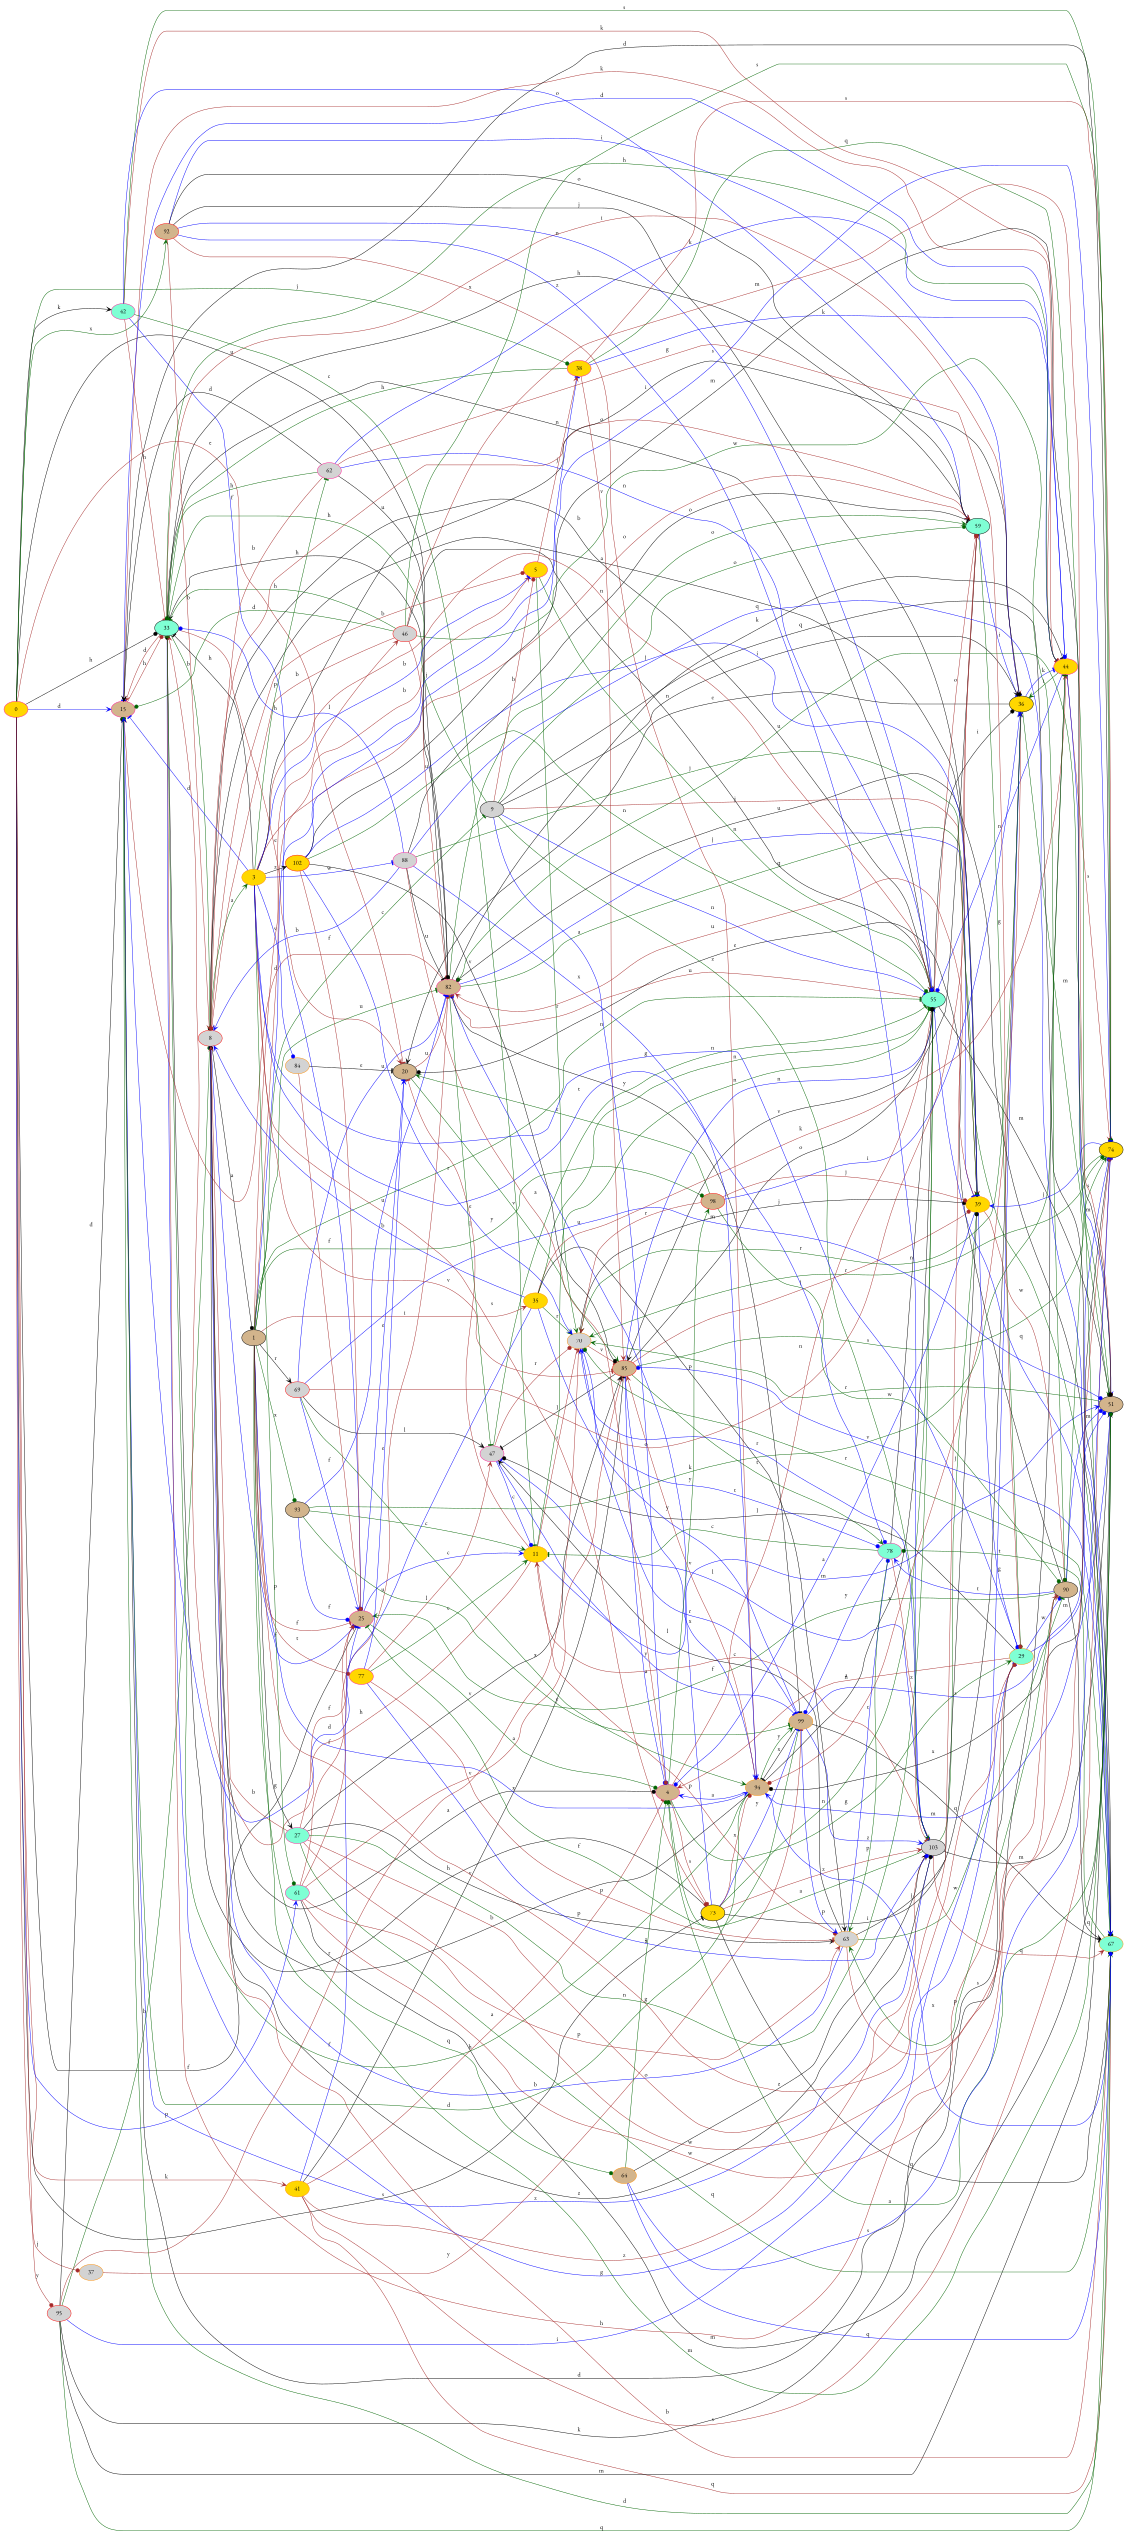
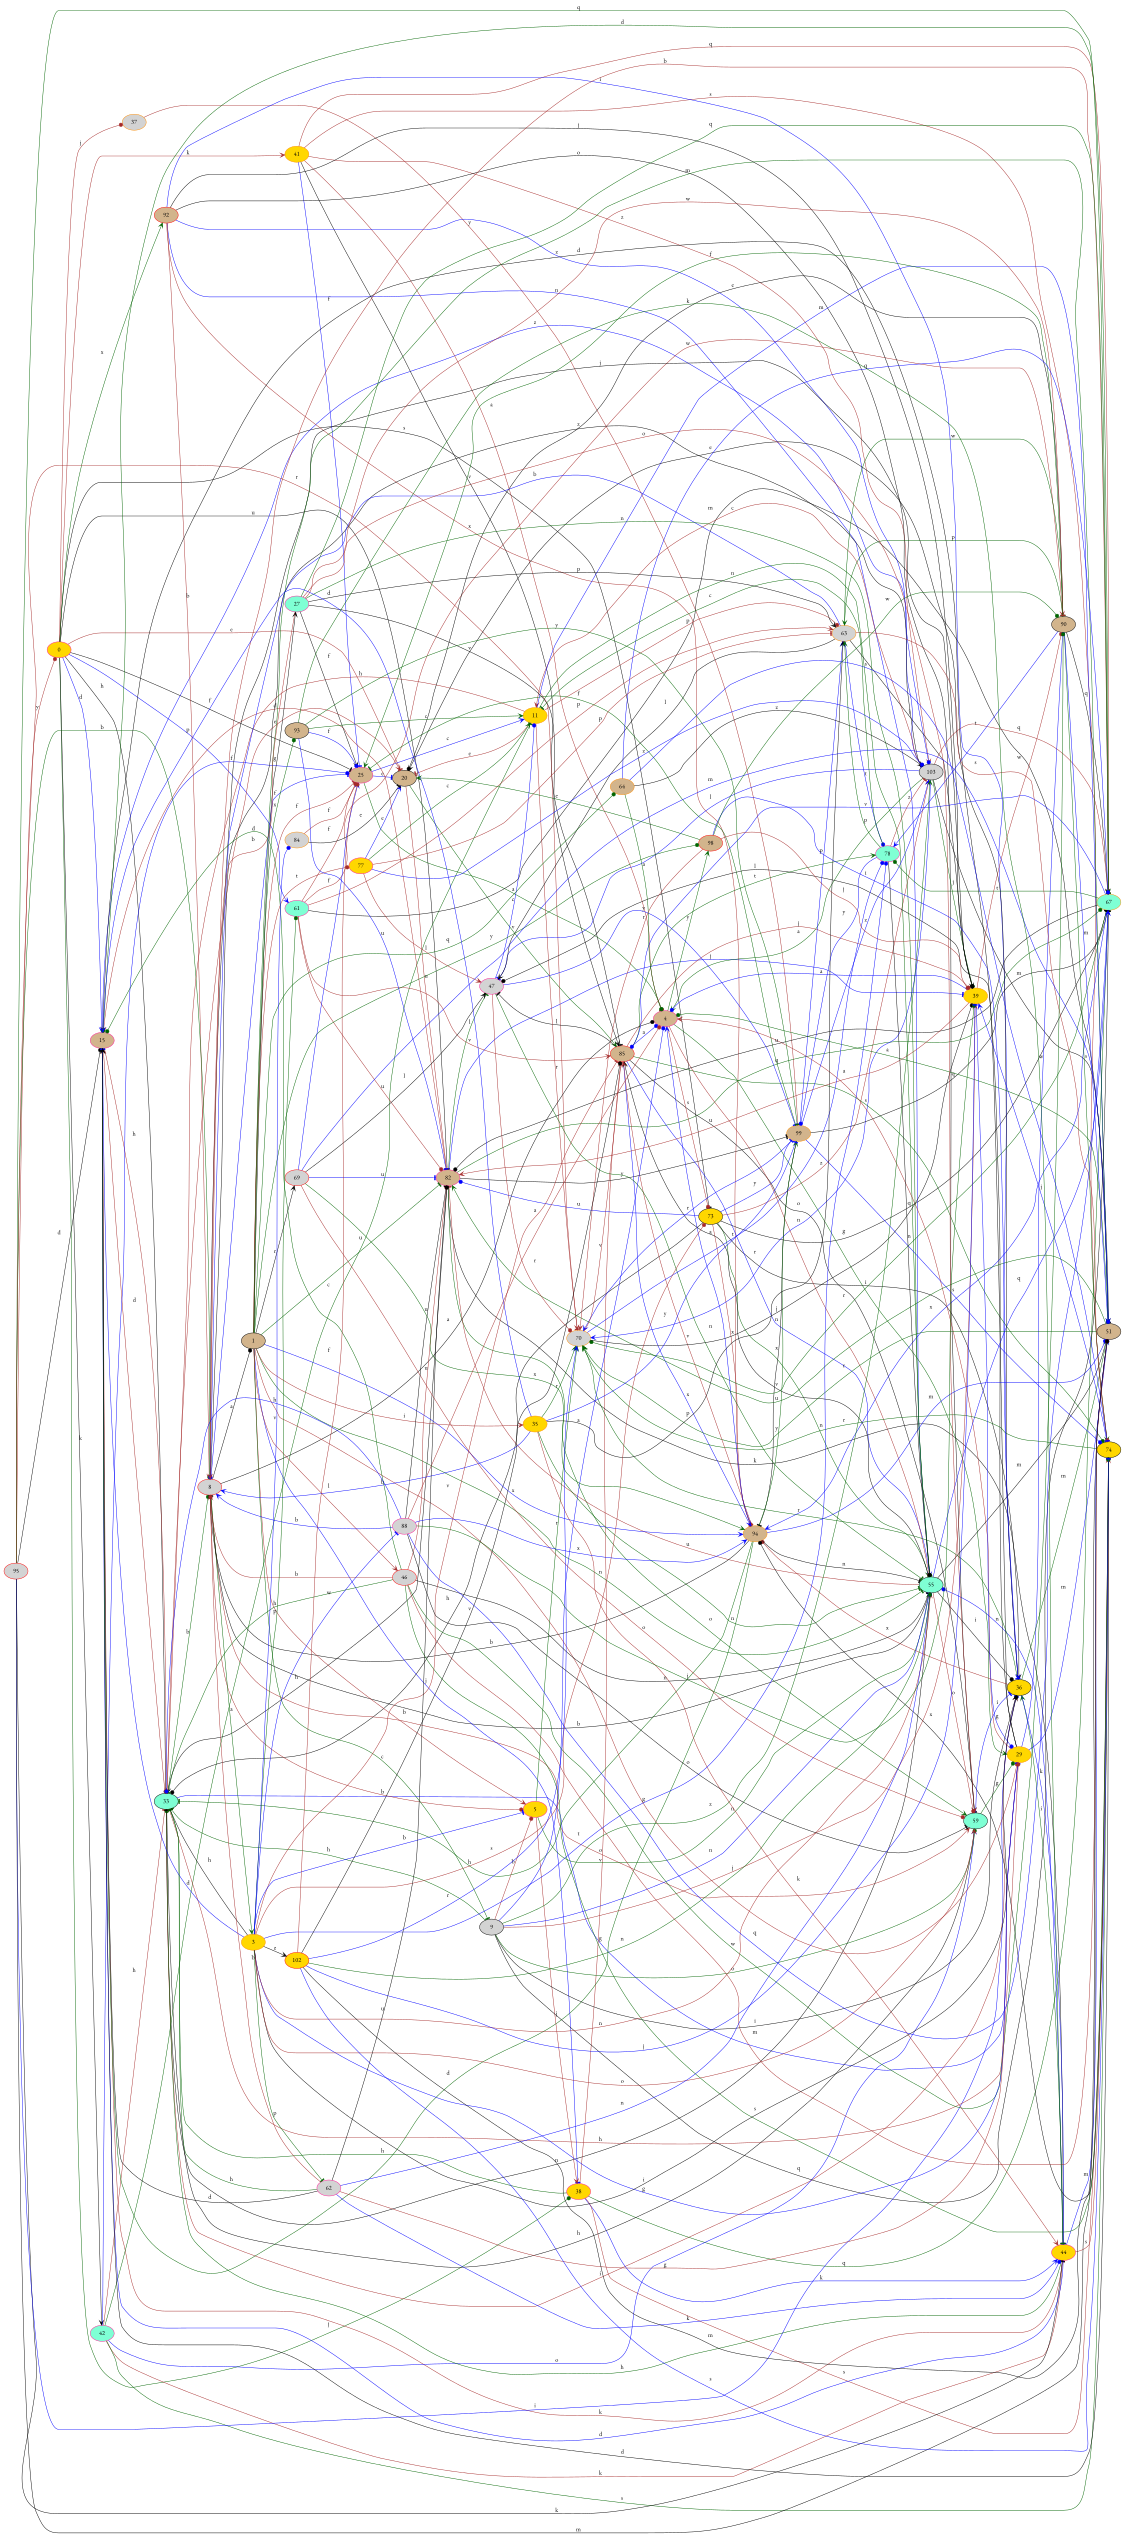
(602, 558) -> (600, 363)
(22, 1513) -> (22, 1110)
(1021, 1656) -> (1019, 1755)
(319, 1721) -> (328, 687)
